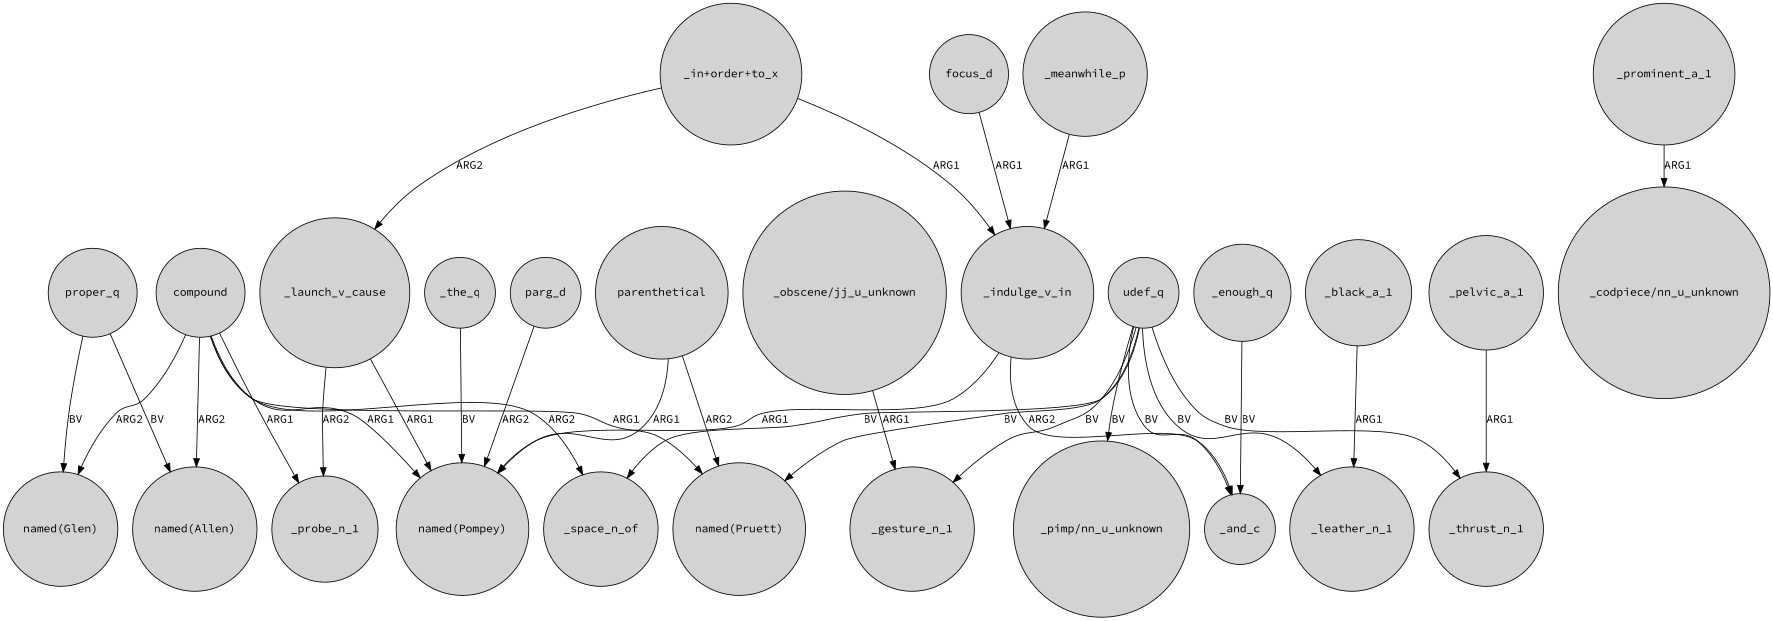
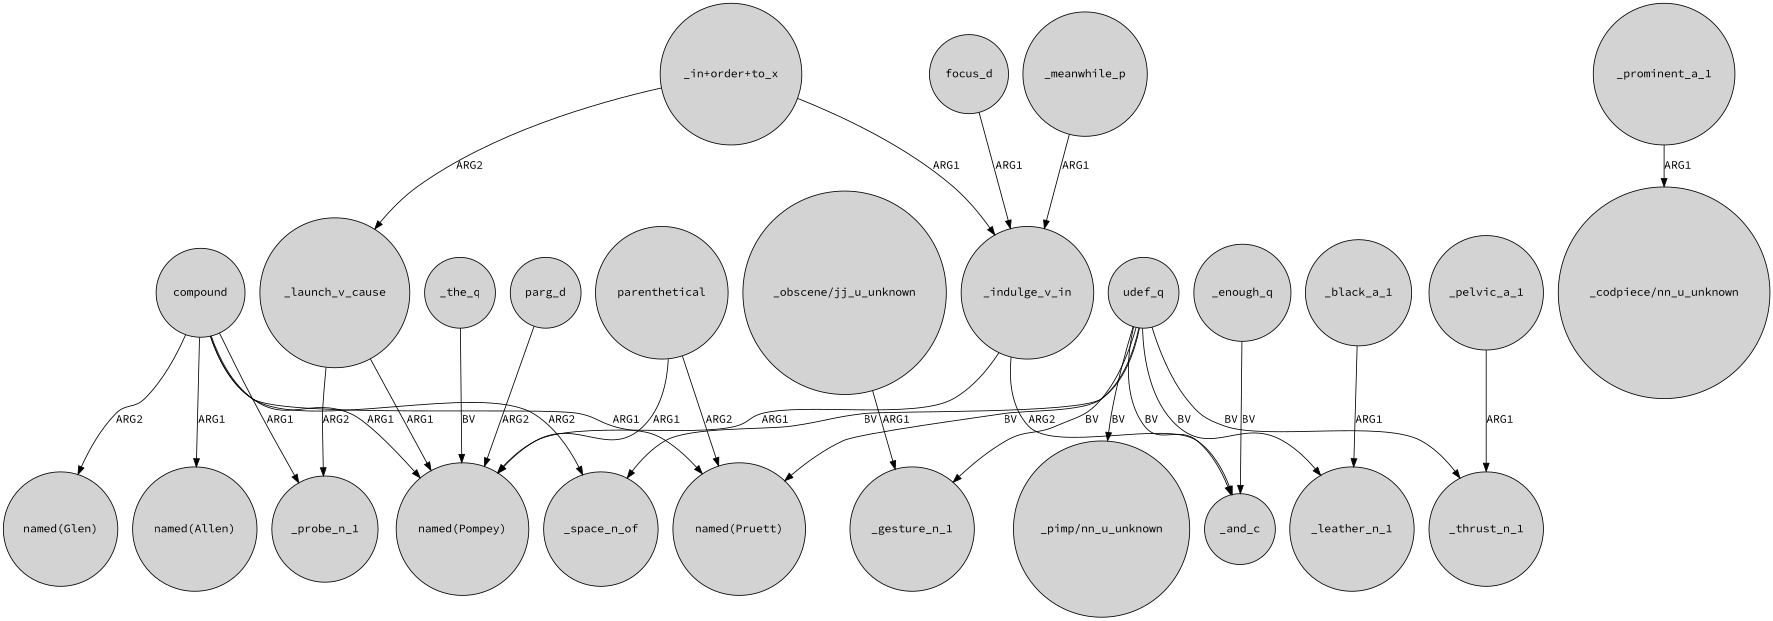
(93, 293) -> none
(212, 420) -> (212, 420)
